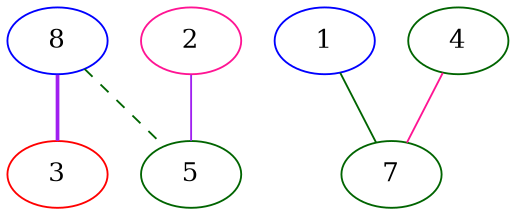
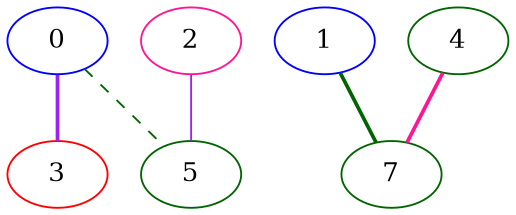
(58, 41) -> (58, 41)
(358, 108) -> (358, 108)
(425, 108) -> (425, 108)
